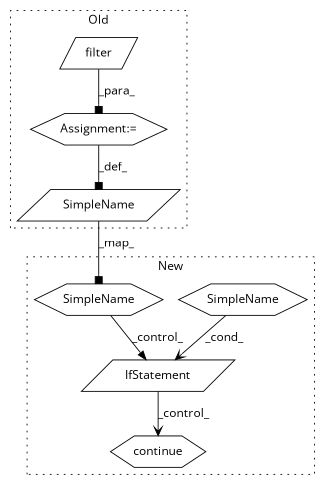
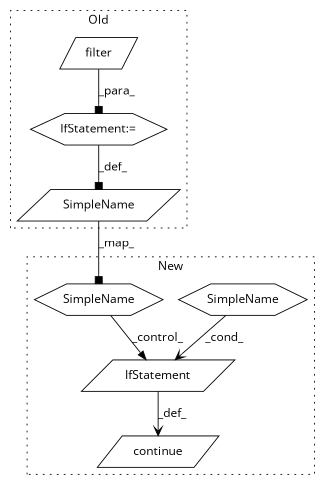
(99, 129) -> (99, 129)
(184, 414) -> (173, 414)
(158, 452) -> (158, 452)
